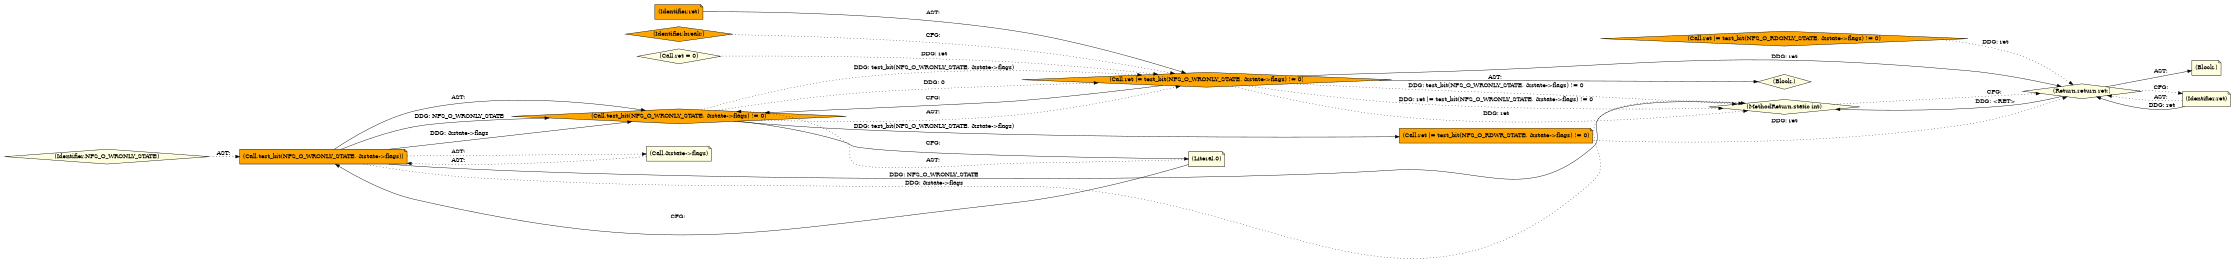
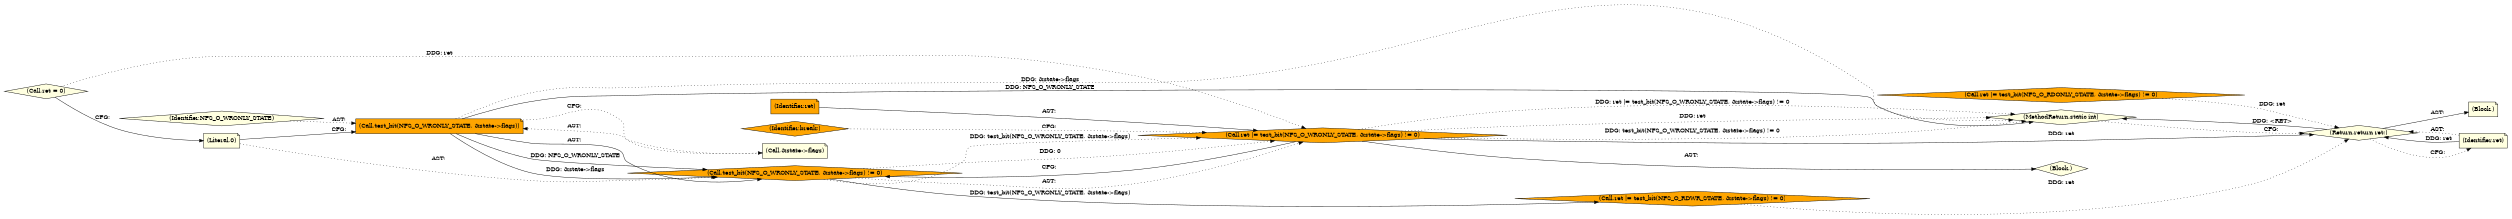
(1496, 136) -> (1692, 199)
(459, 152) -> (575, 106)
(959, 154) -> (124, 131)
